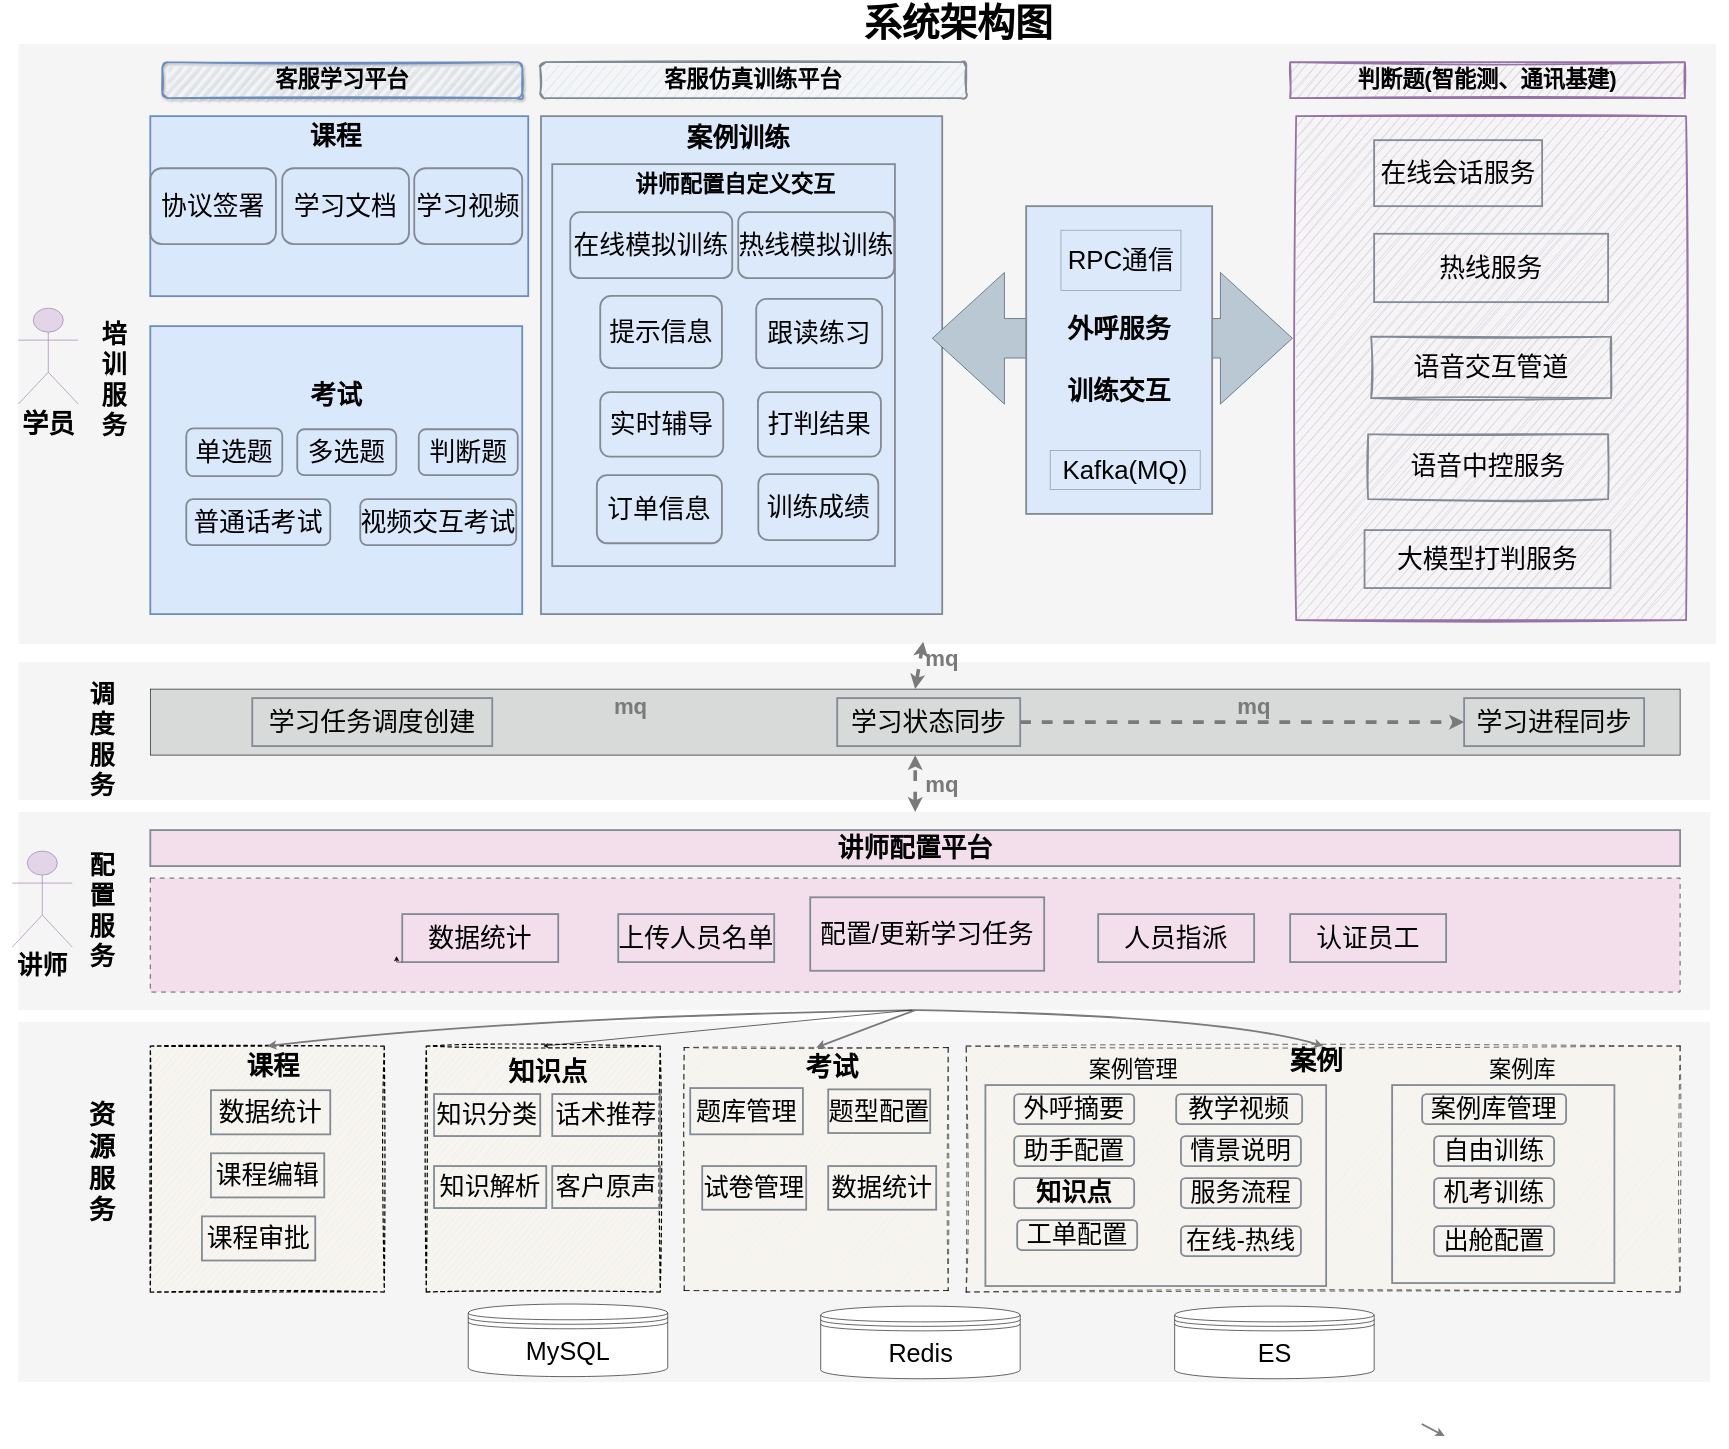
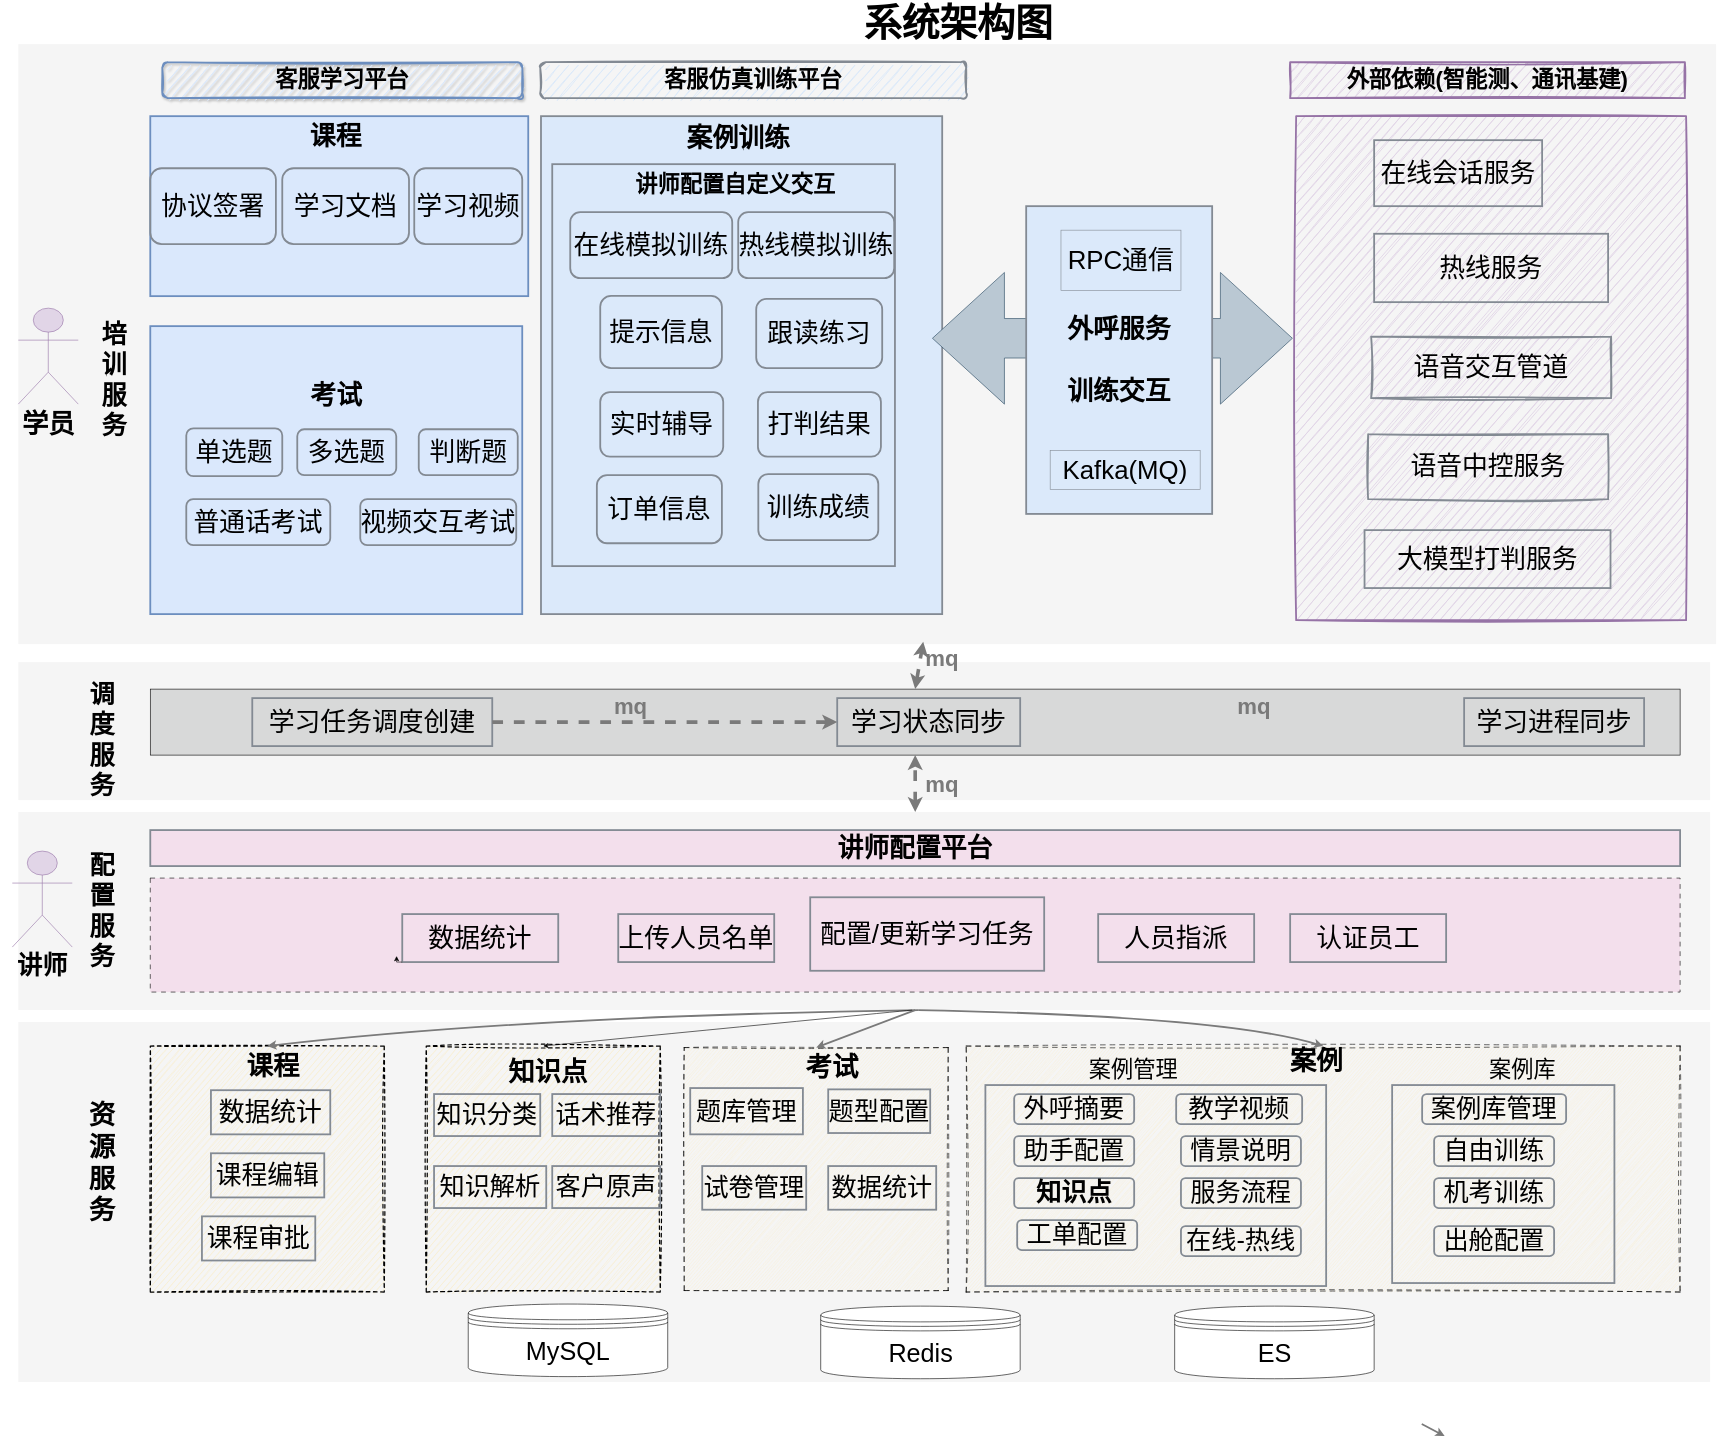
(1488, 80) -> (1488, 80)
none -> (526, 722)
(1054, 722) -> none
